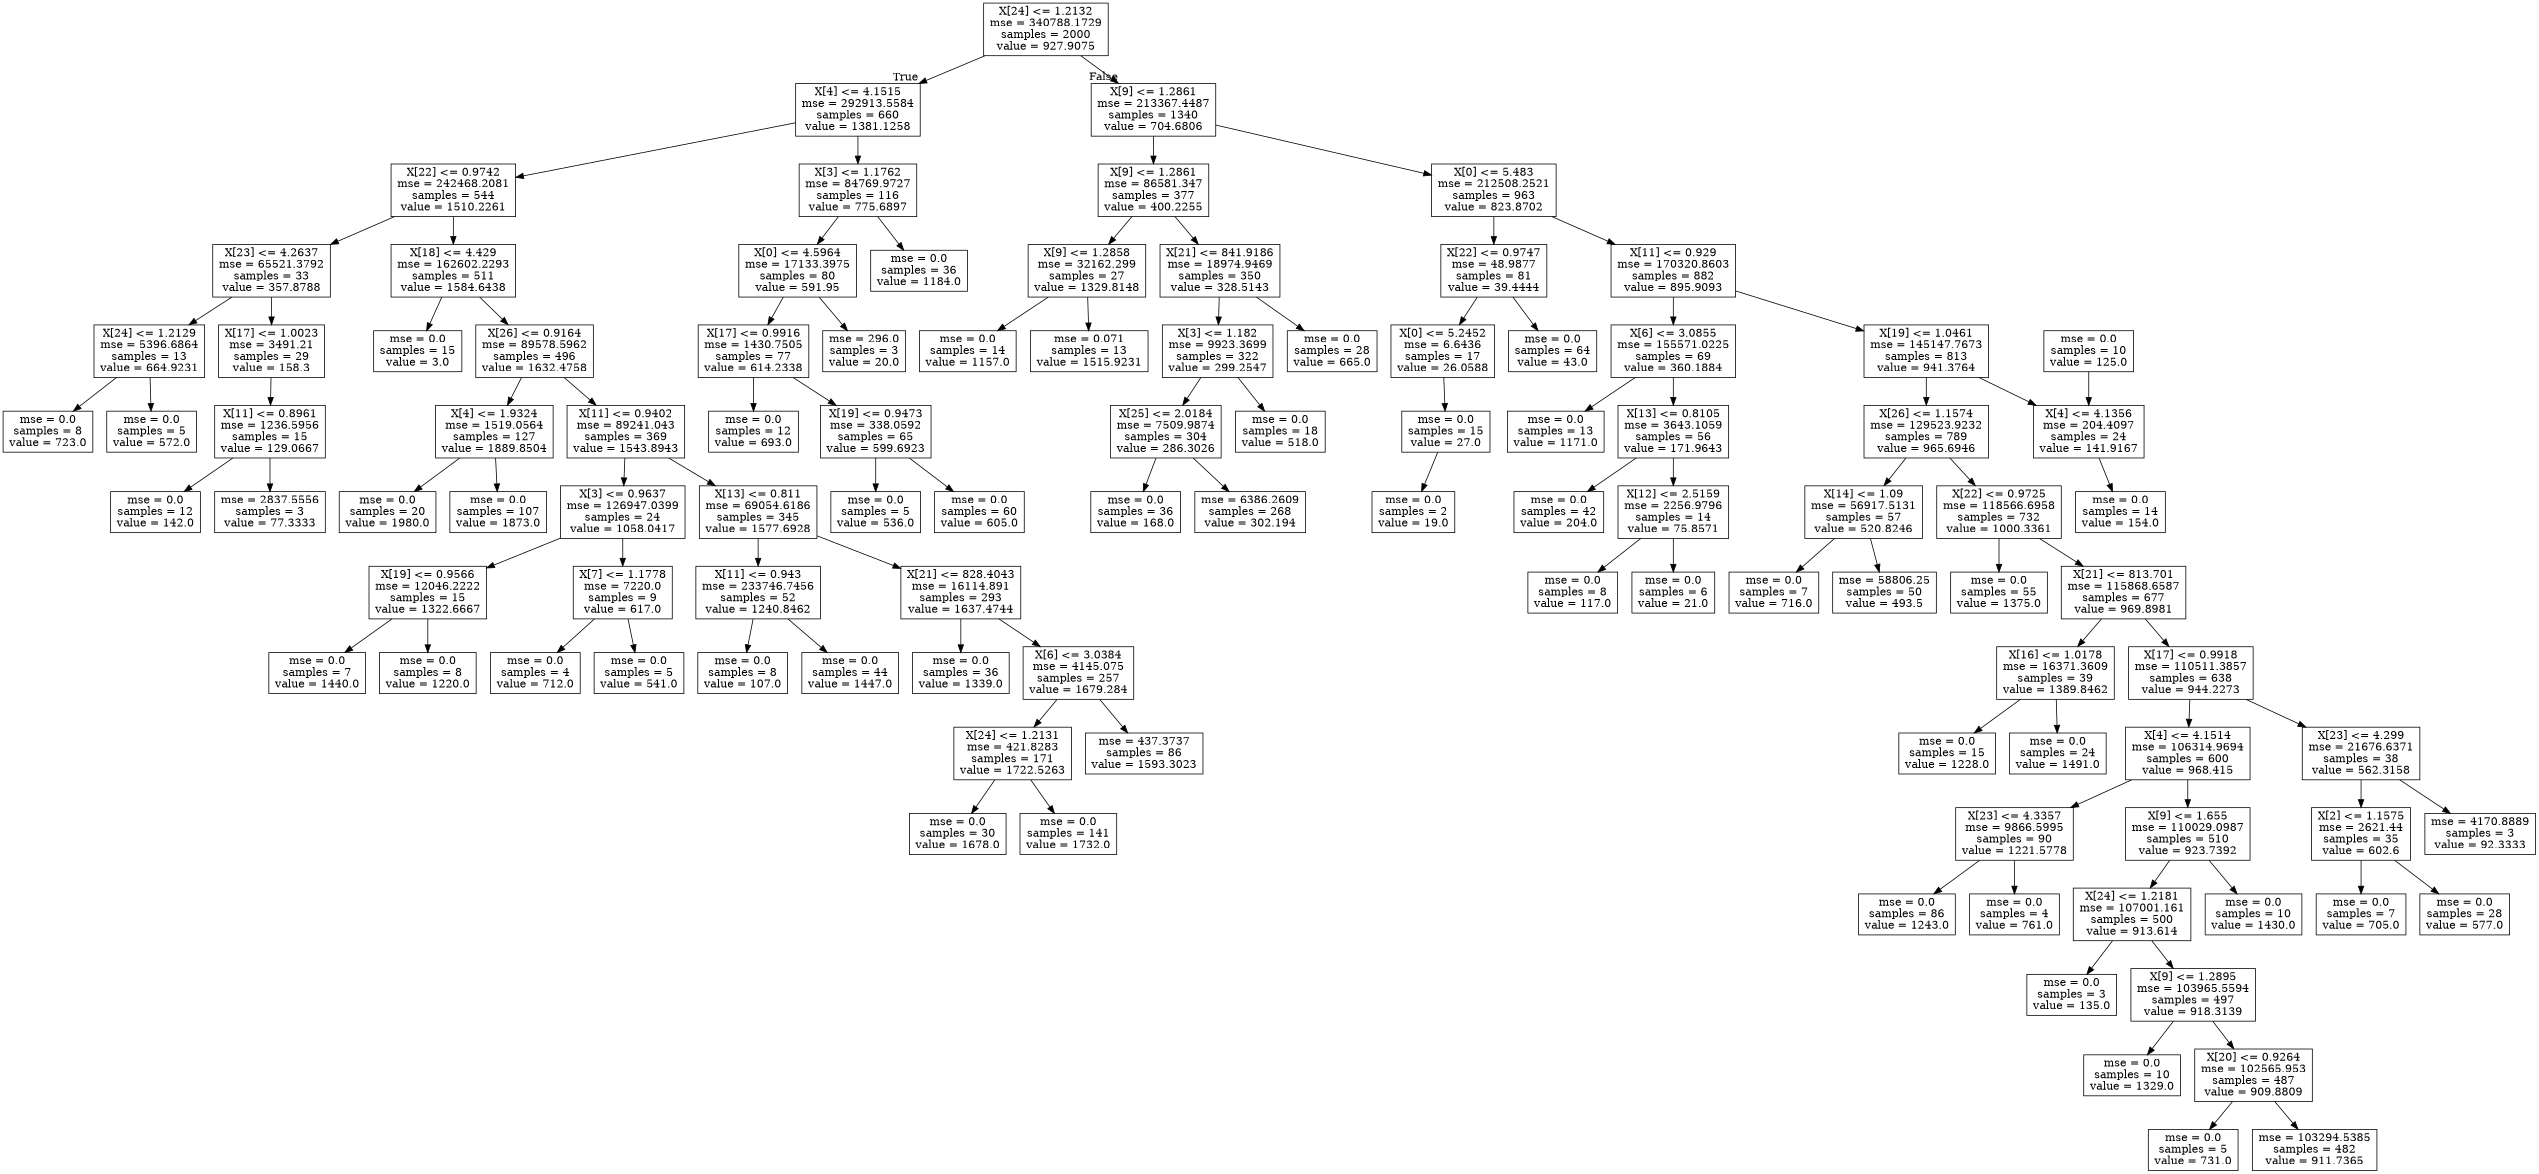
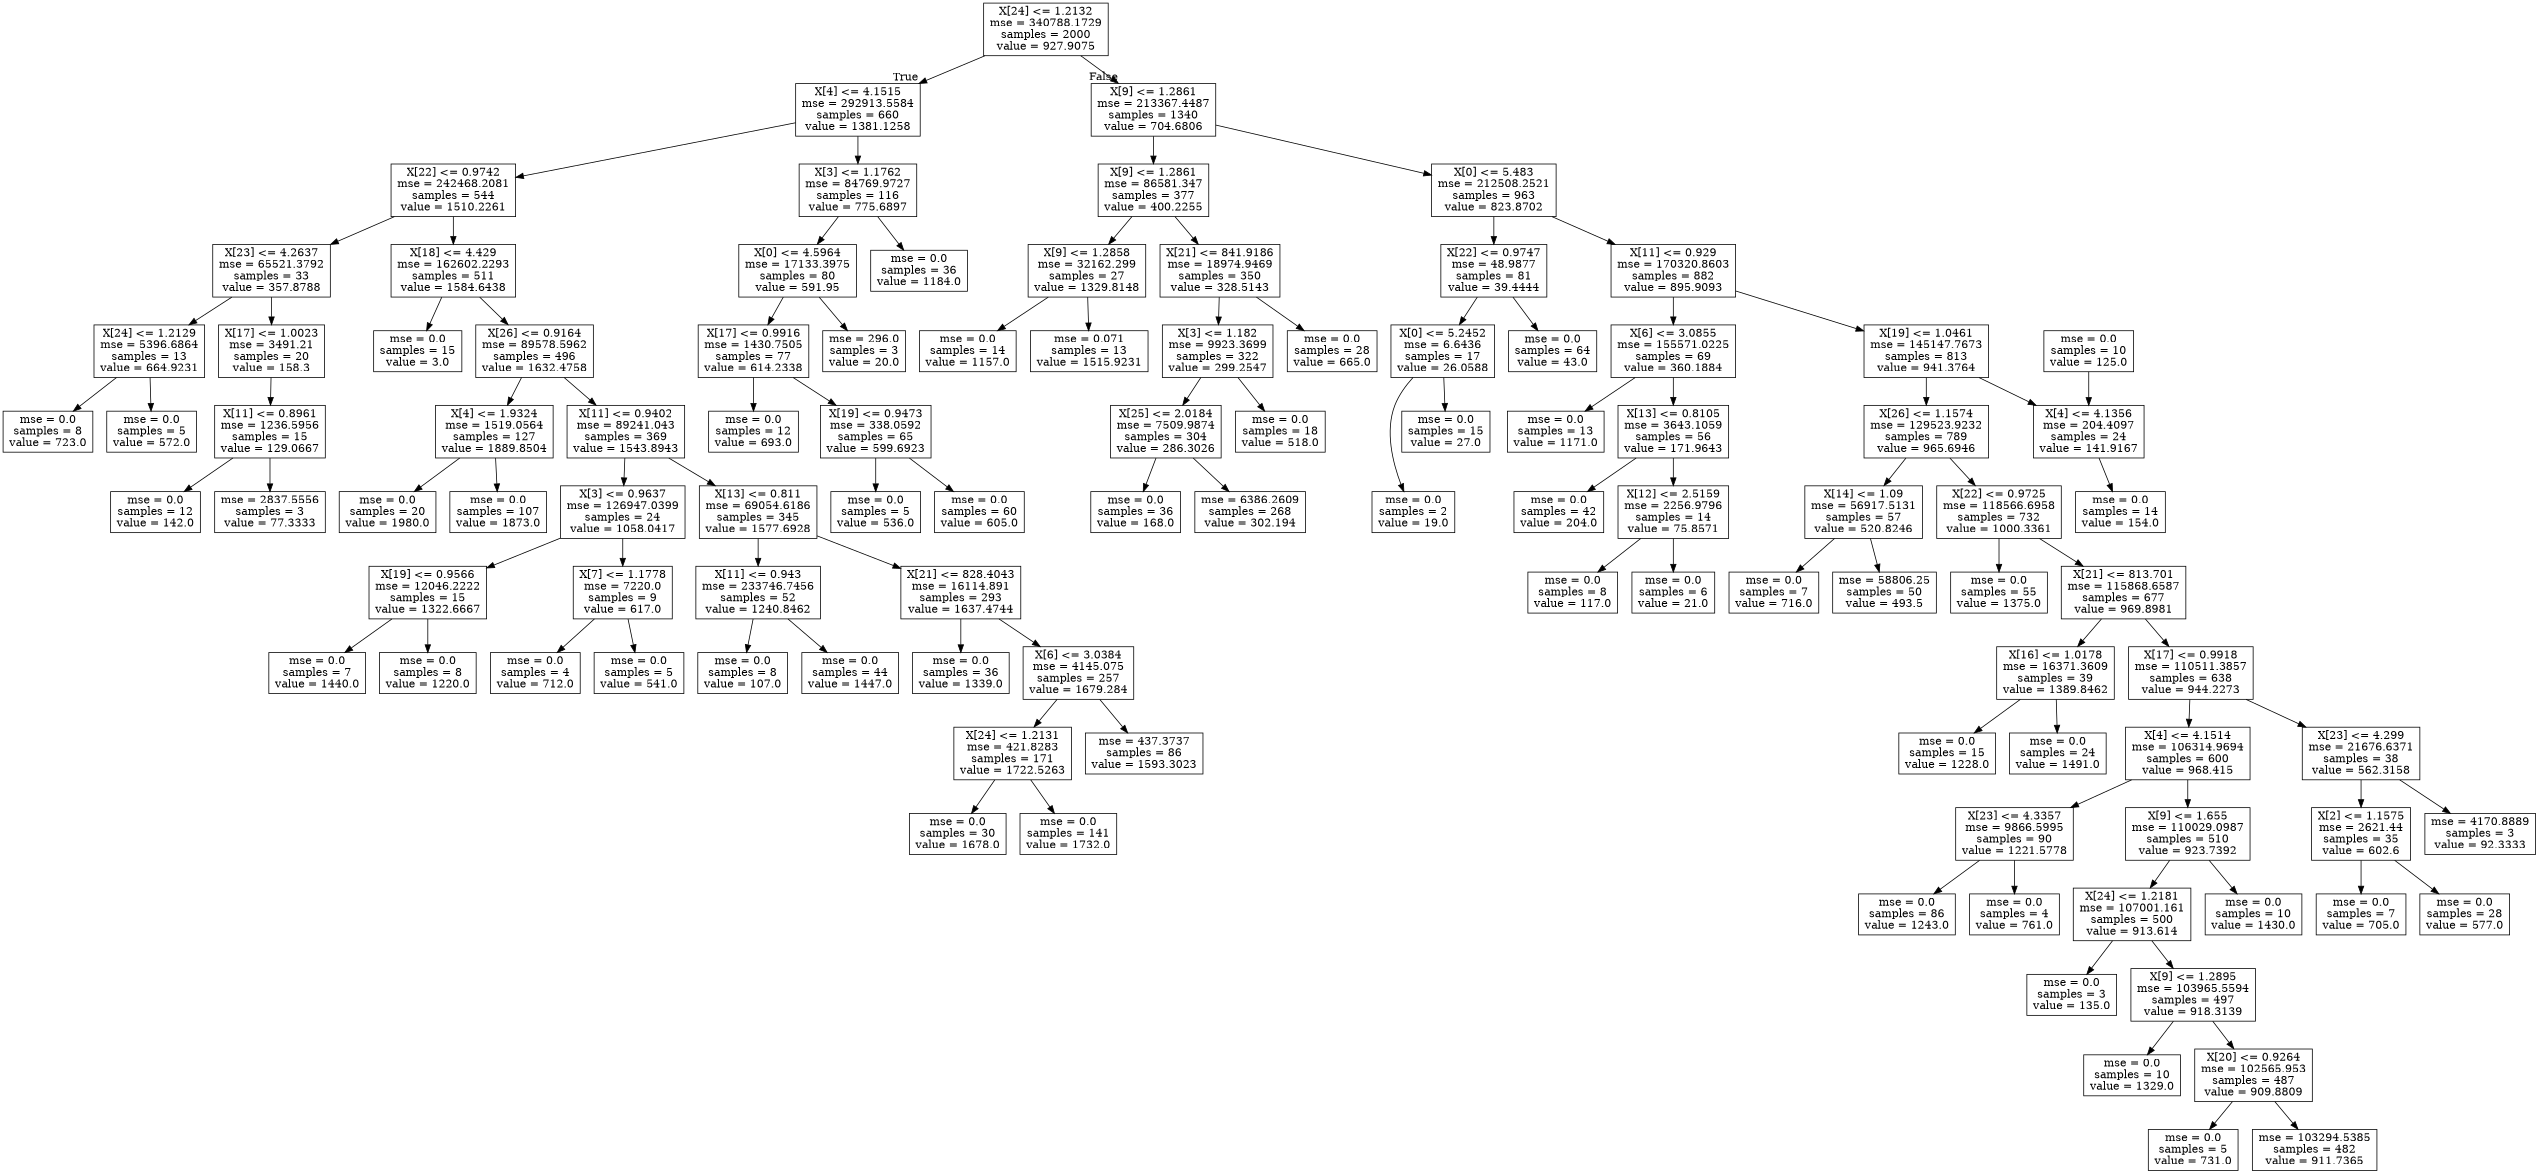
(272, 351) -> (272, 351)
(1431, 468) -> (1390, 429)
